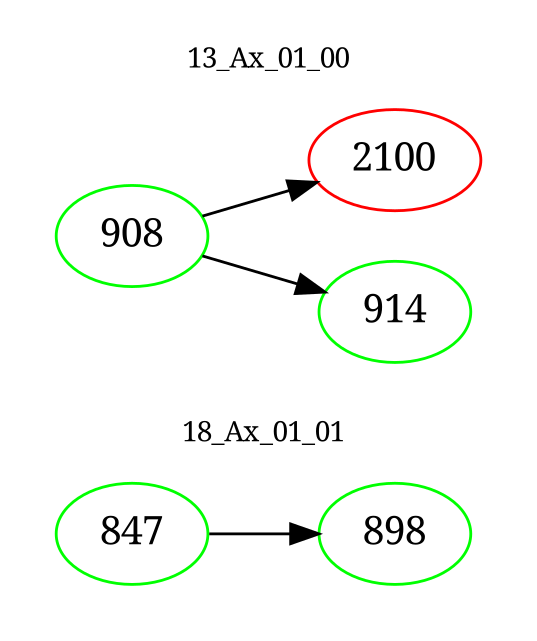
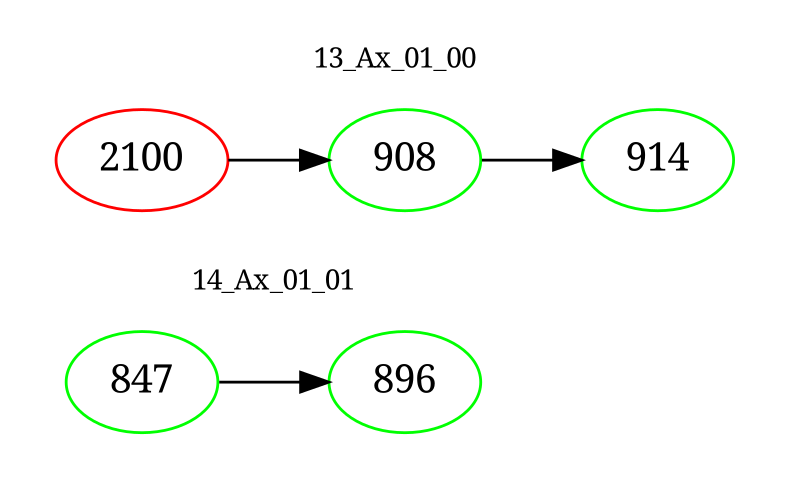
(246, 203) -> (264, 160)
(263, 434) -> (273, 282)
(395, 534) -> (405, 382)
